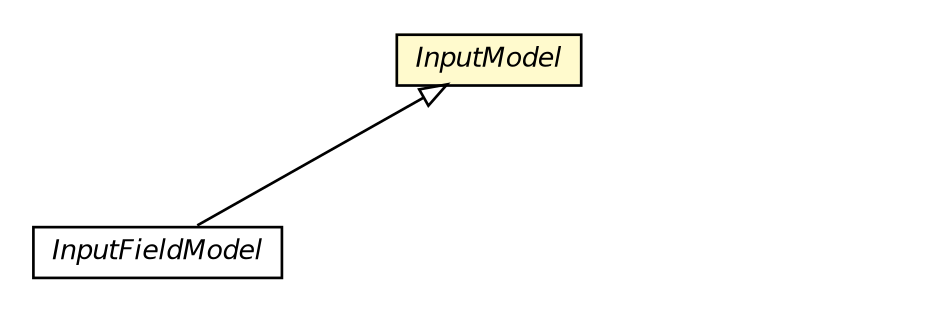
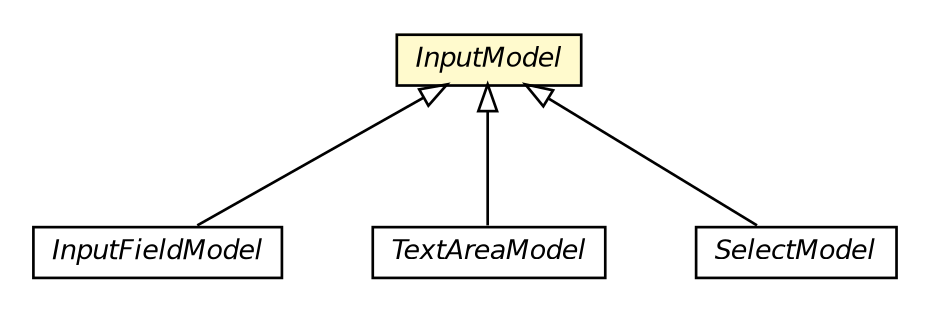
none -> (488, 251)
none -> (795, 251)
